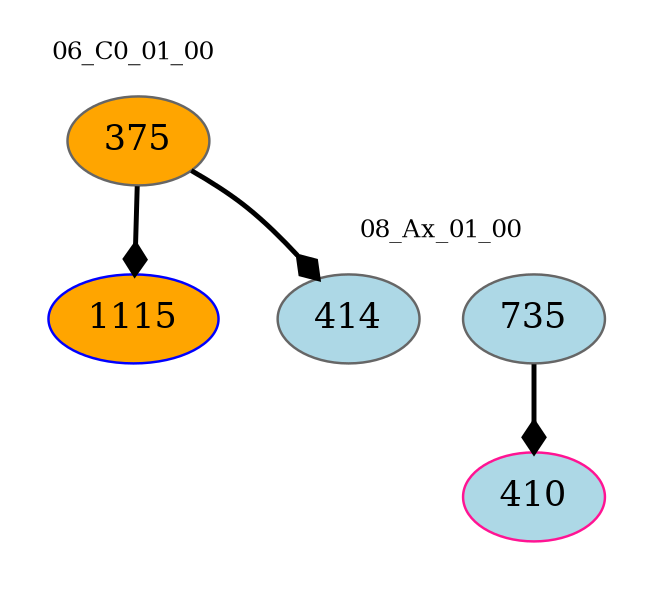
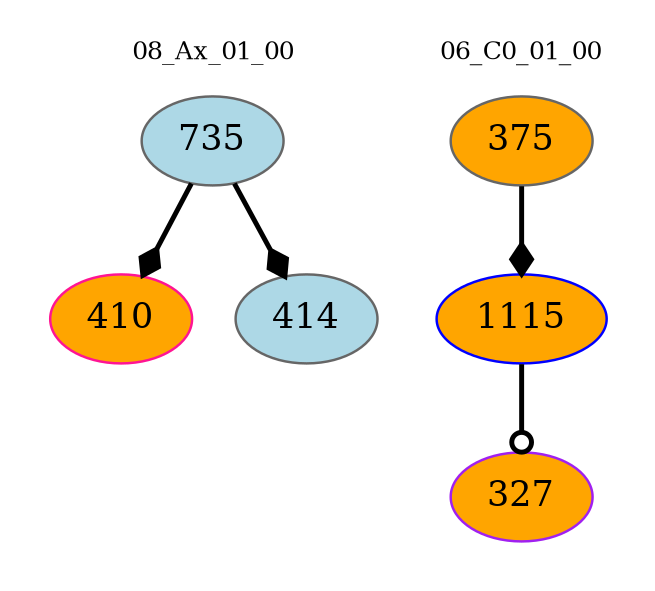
(220, 188) -> (252, 217)
none -> (522, 497)
(534, 497) -> (121, 319)
